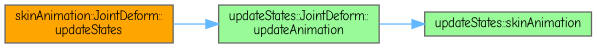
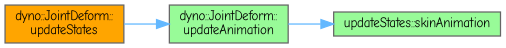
(89, 24) -> (64, 24)
(299, 24) -> (229, 24)
